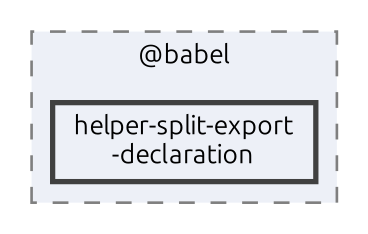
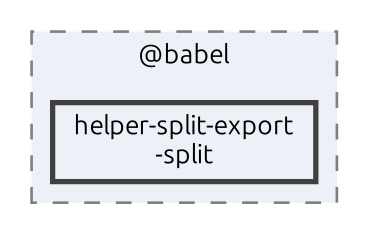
(184, 142) -> (184, 142)
